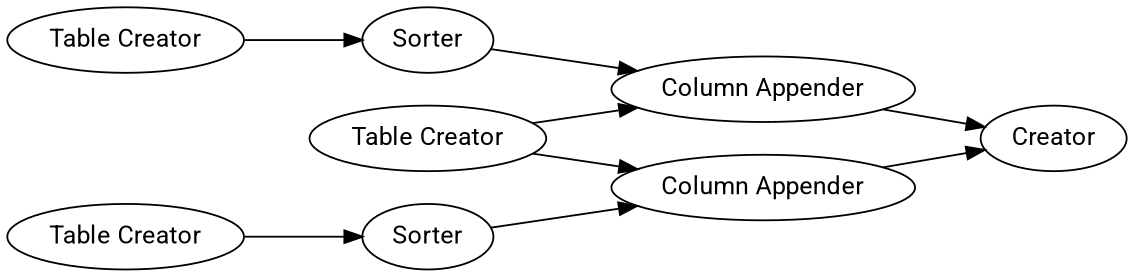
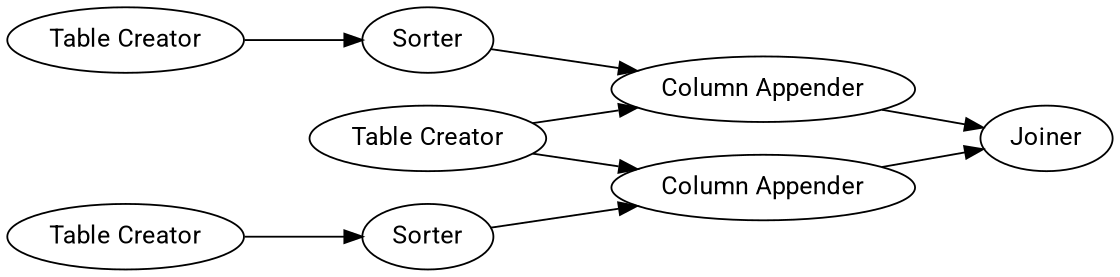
(1054, 138) -> (1047, 138)
